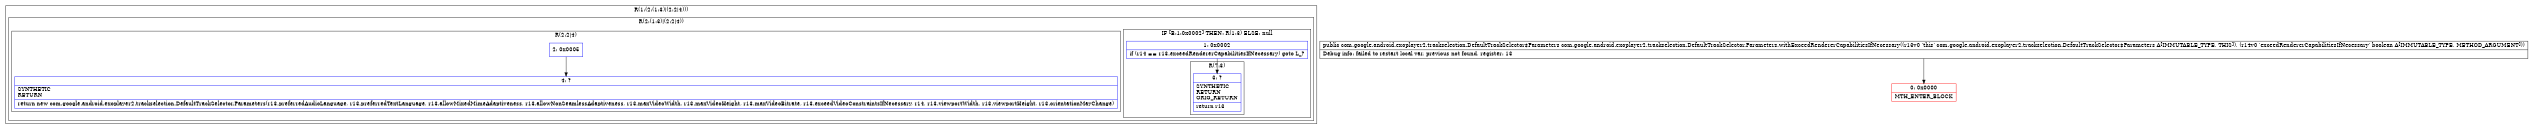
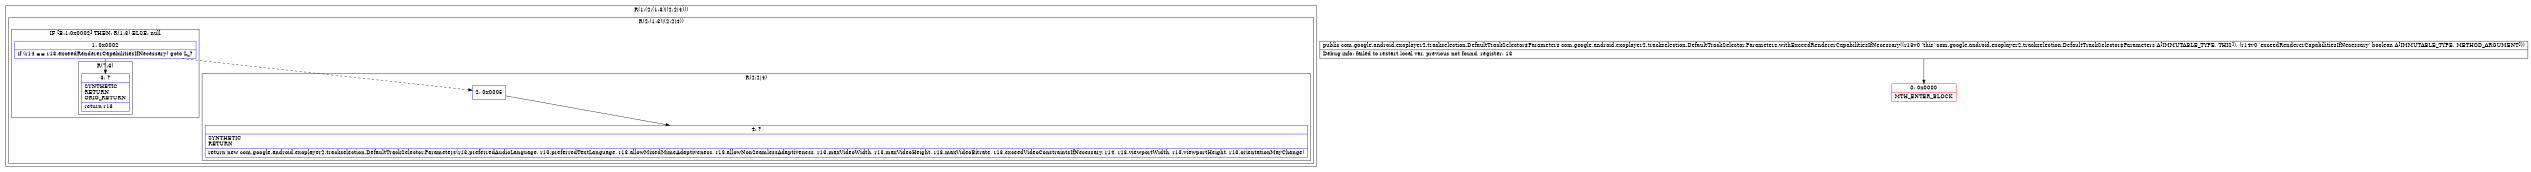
none -> (347, 77)
